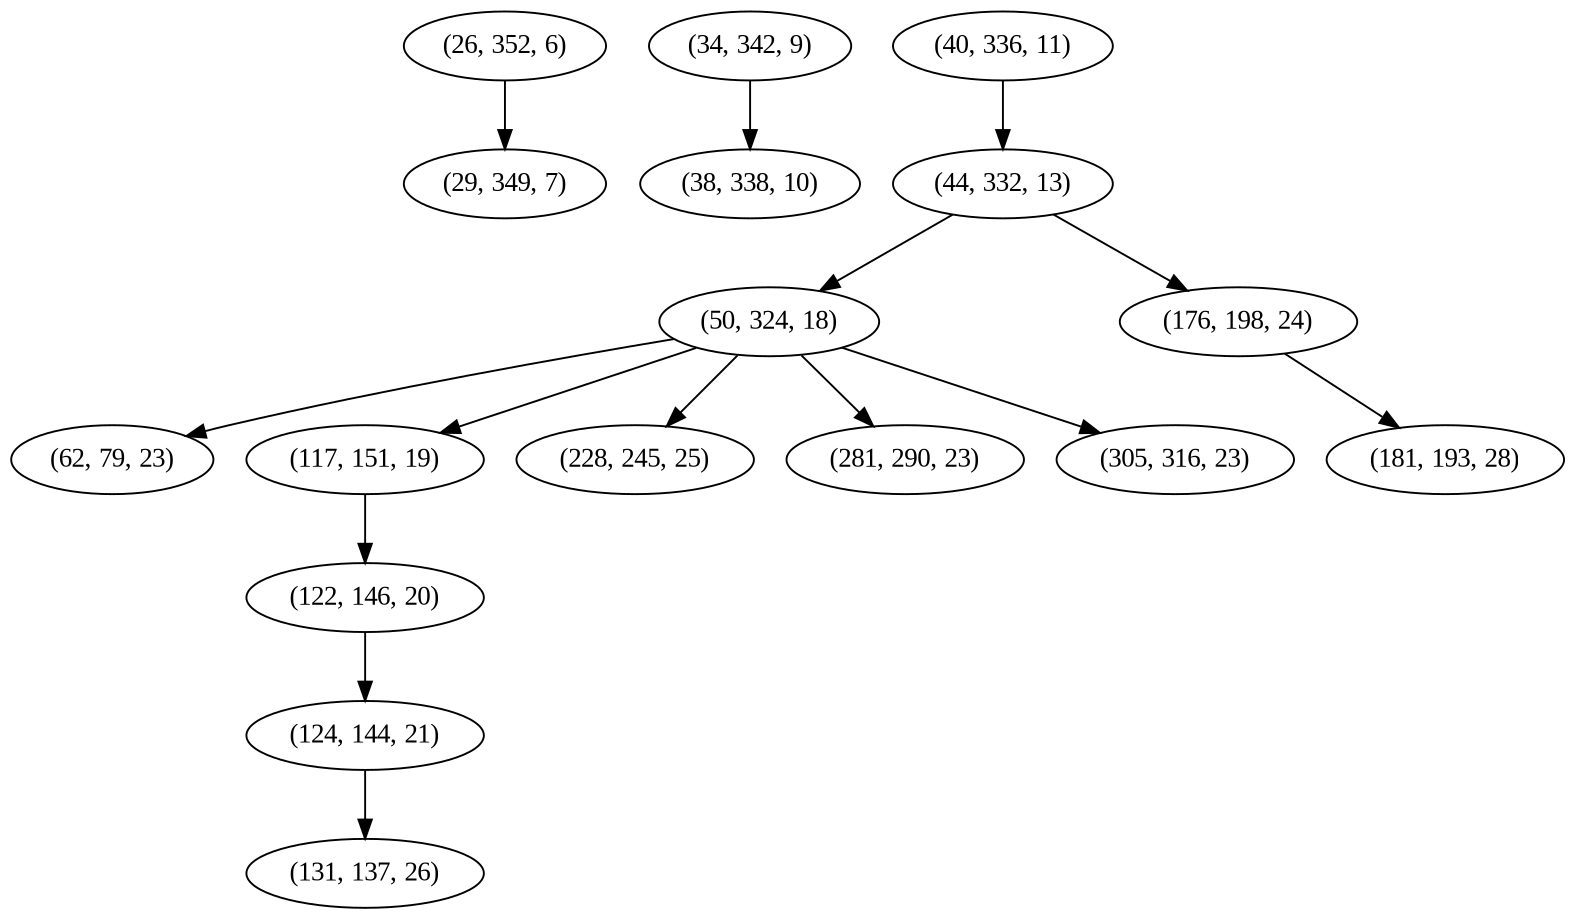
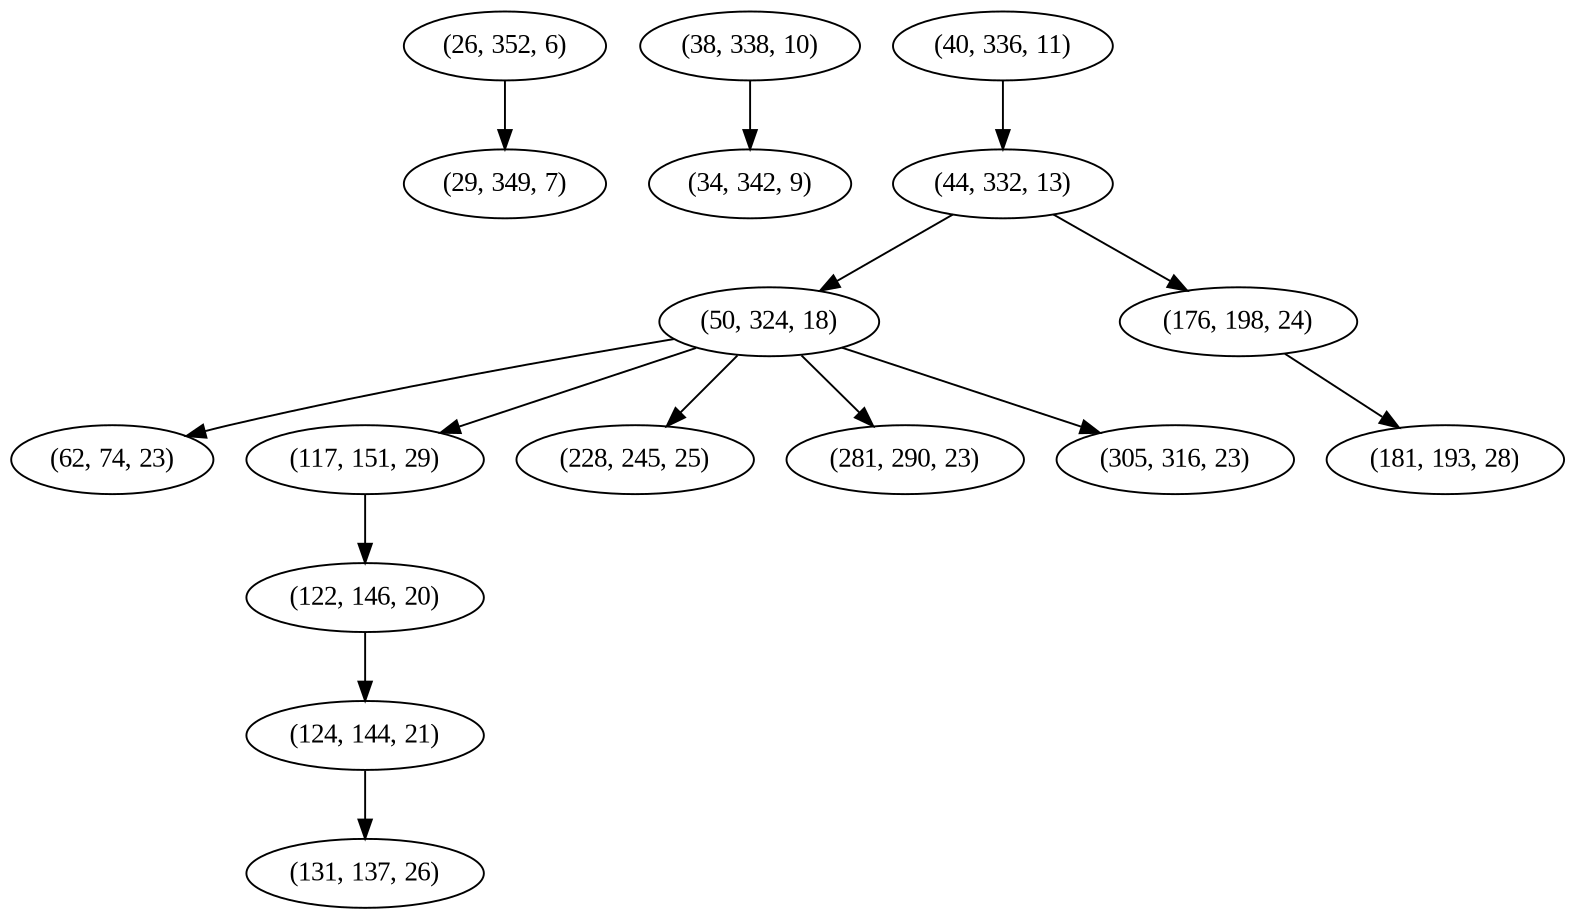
(750, 106) -> (750, 106)
(112, 460) -> (112, 460)
(365, 460) -> (365, 460)
